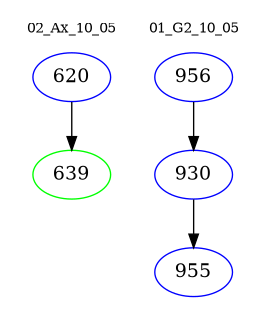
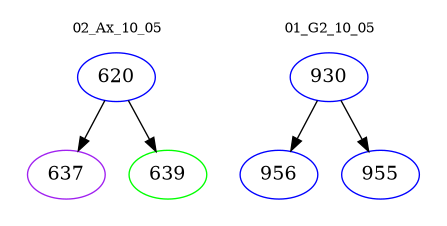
(194, 119) -> (307, 120)
none -> (66, 175)
